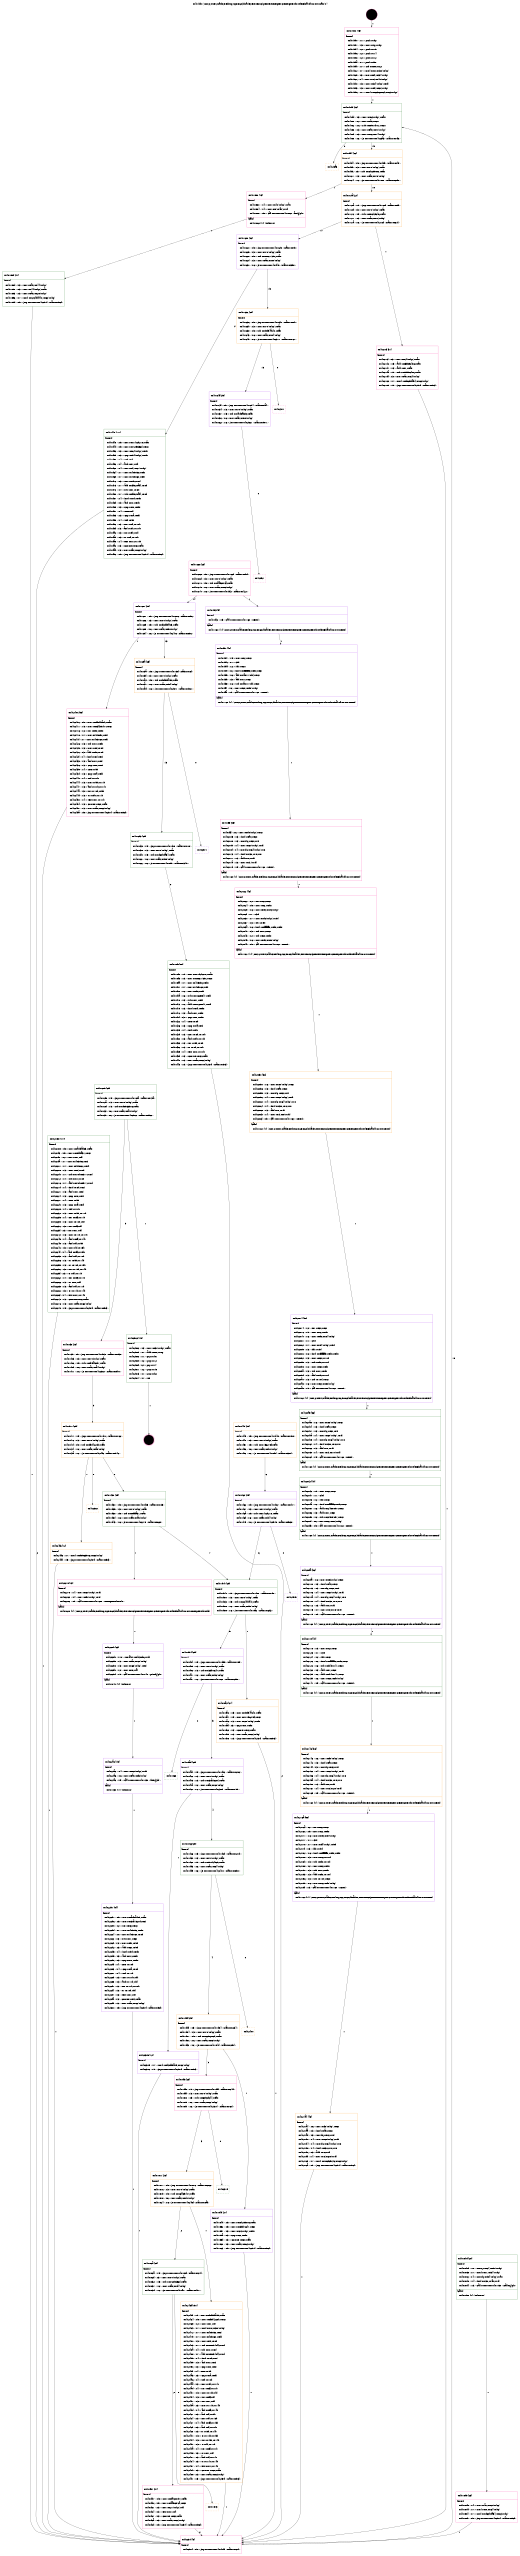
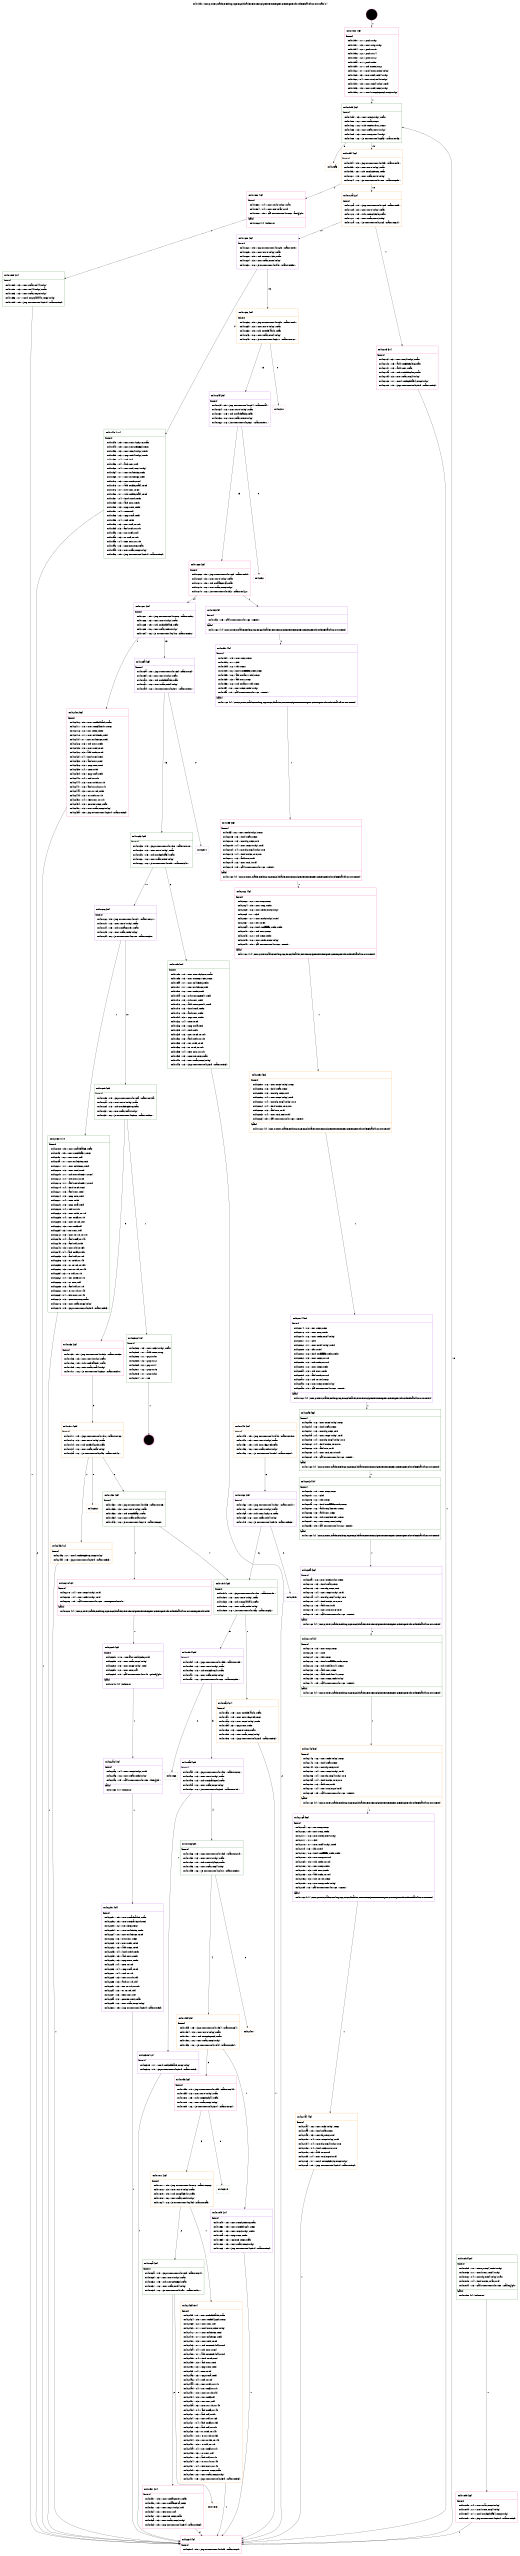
none -> (230, 493)
(164, 675) -> (164, 675)
none -> (125, 923)
